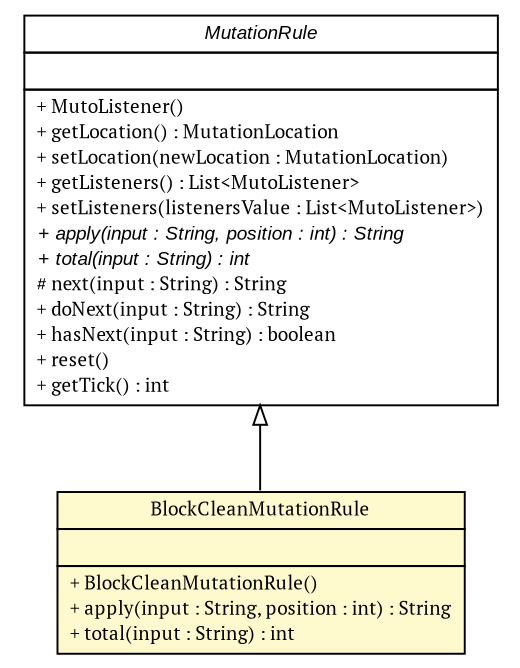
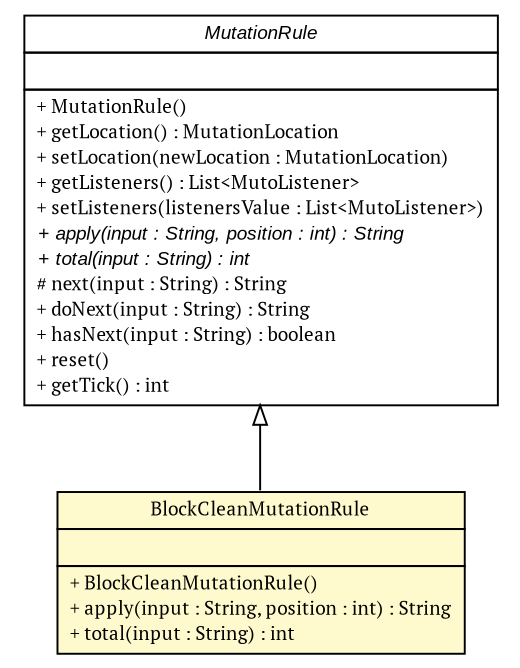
(111, 107) -> (112, 107)
